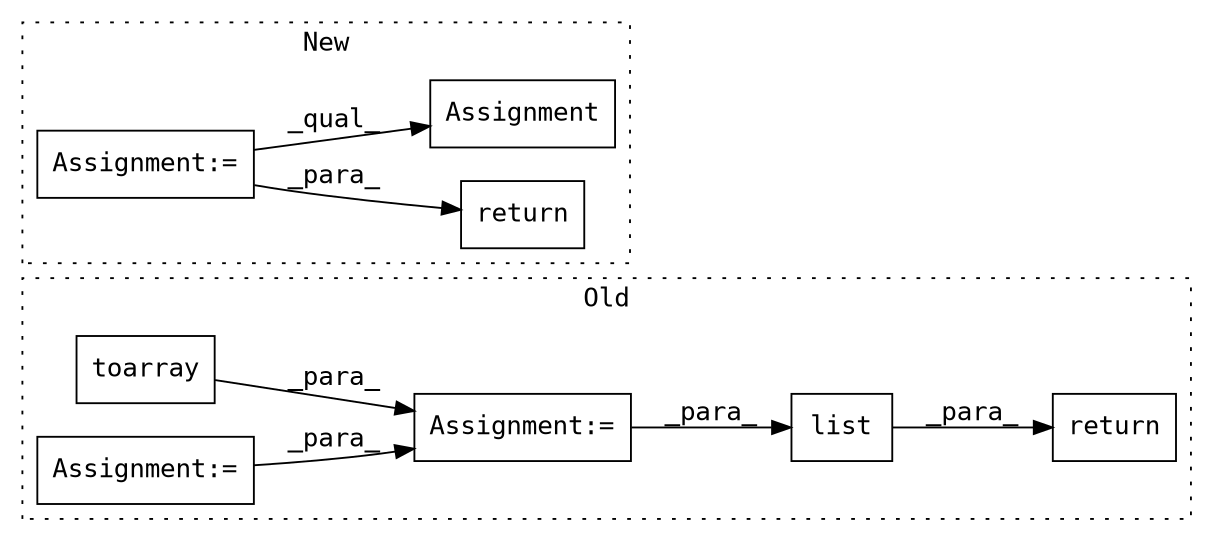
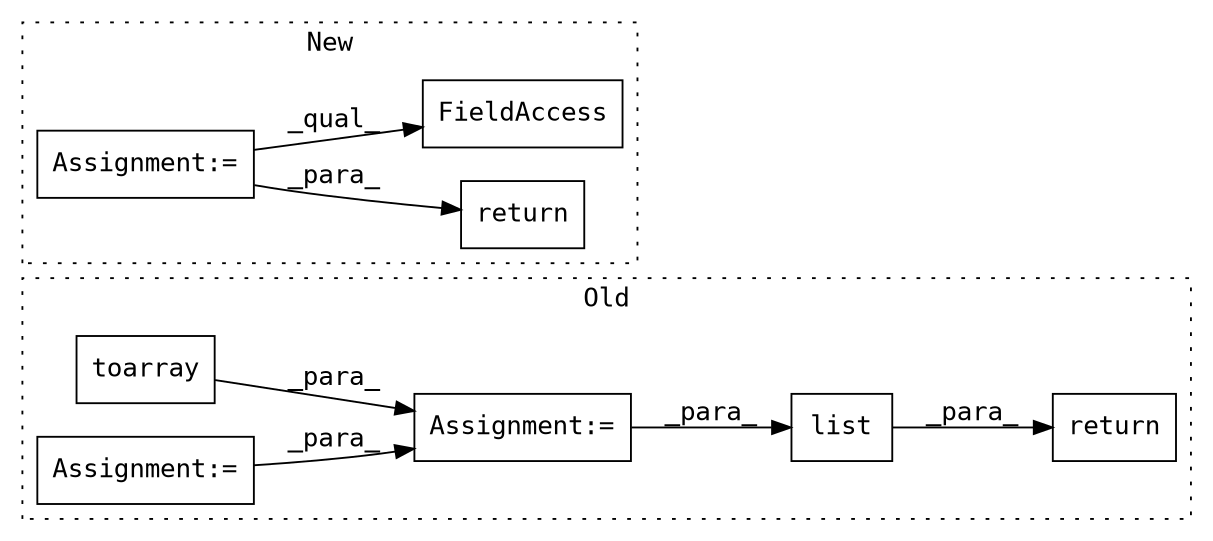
(523, 114) -> (523, 114)
